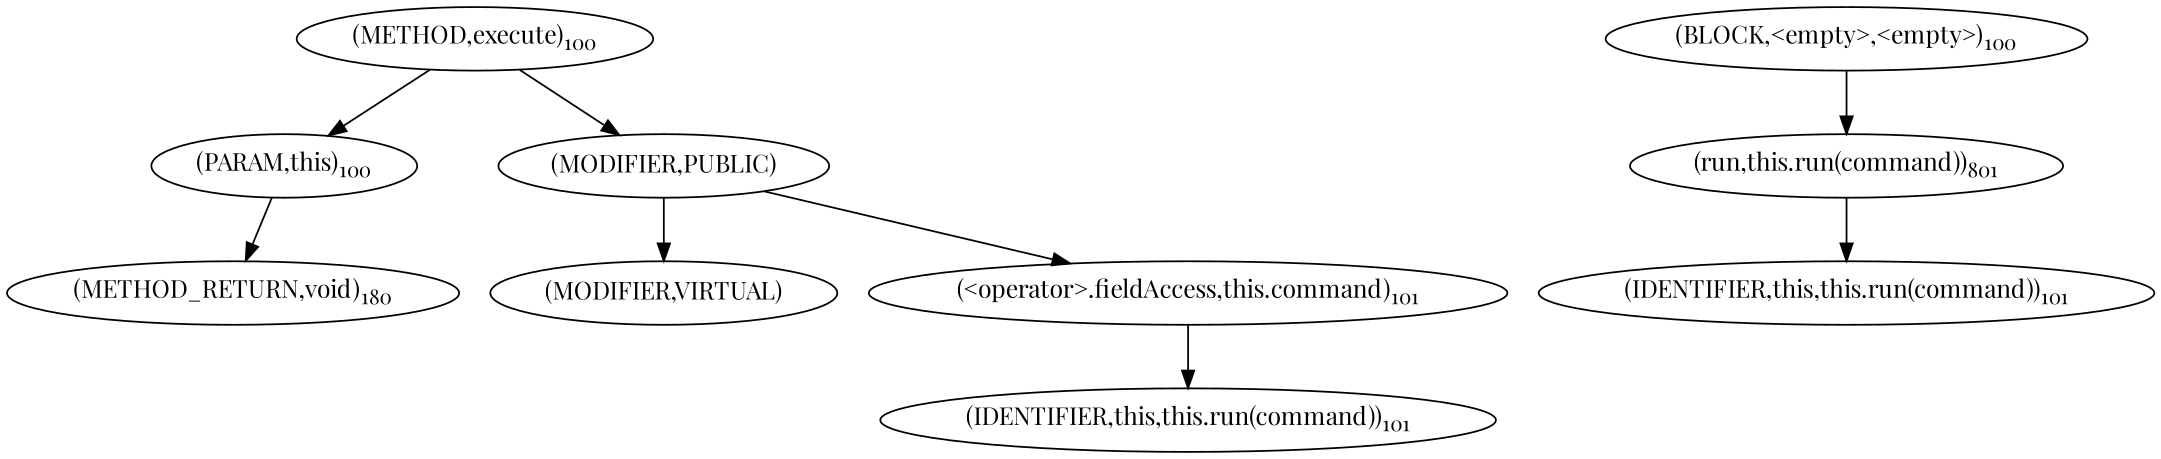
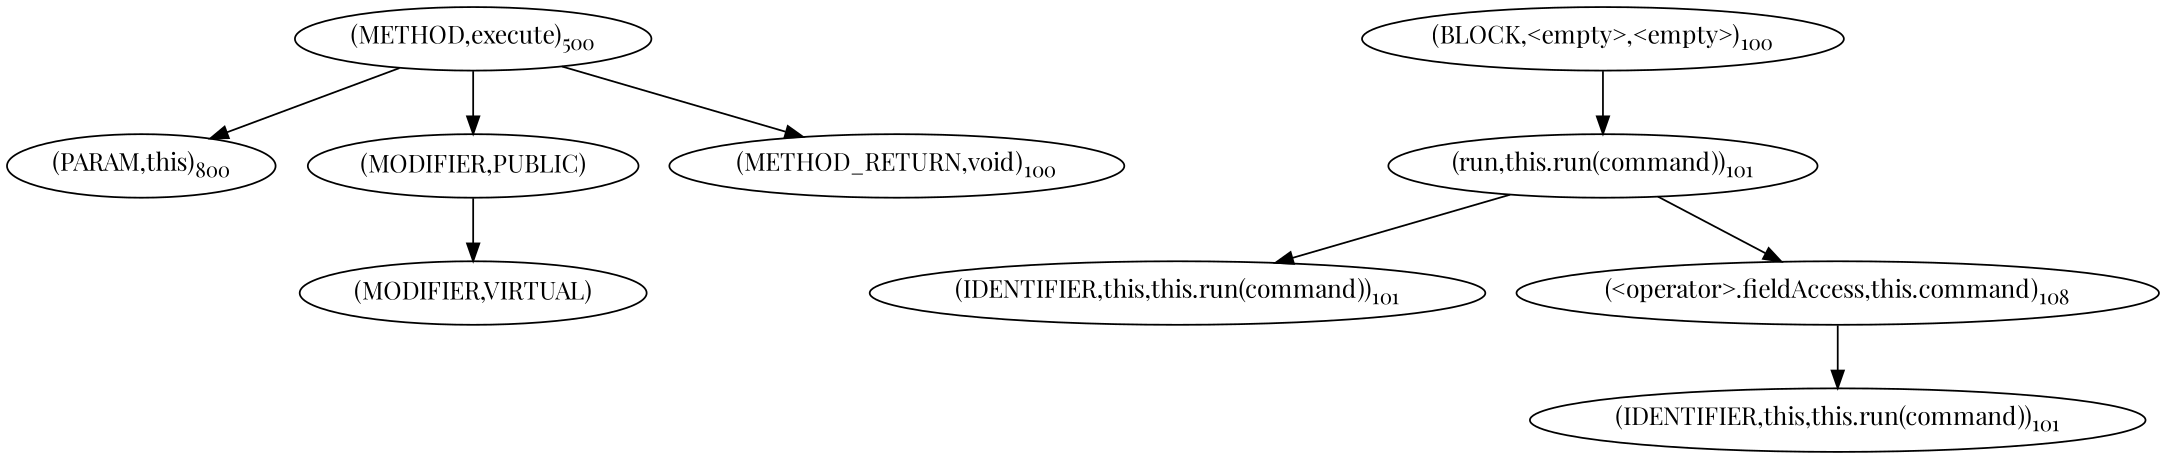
(581, 36) -> (579, 36)
(356, 163) -> (213, 163)
(1983, 163) -> (1740, 163)
(262, 221) -> (674, 99)
(908, 225) -> (1712, 225)
(377, 290) -> (1041, 163)
(1405, 290) -> (2055, 290)
